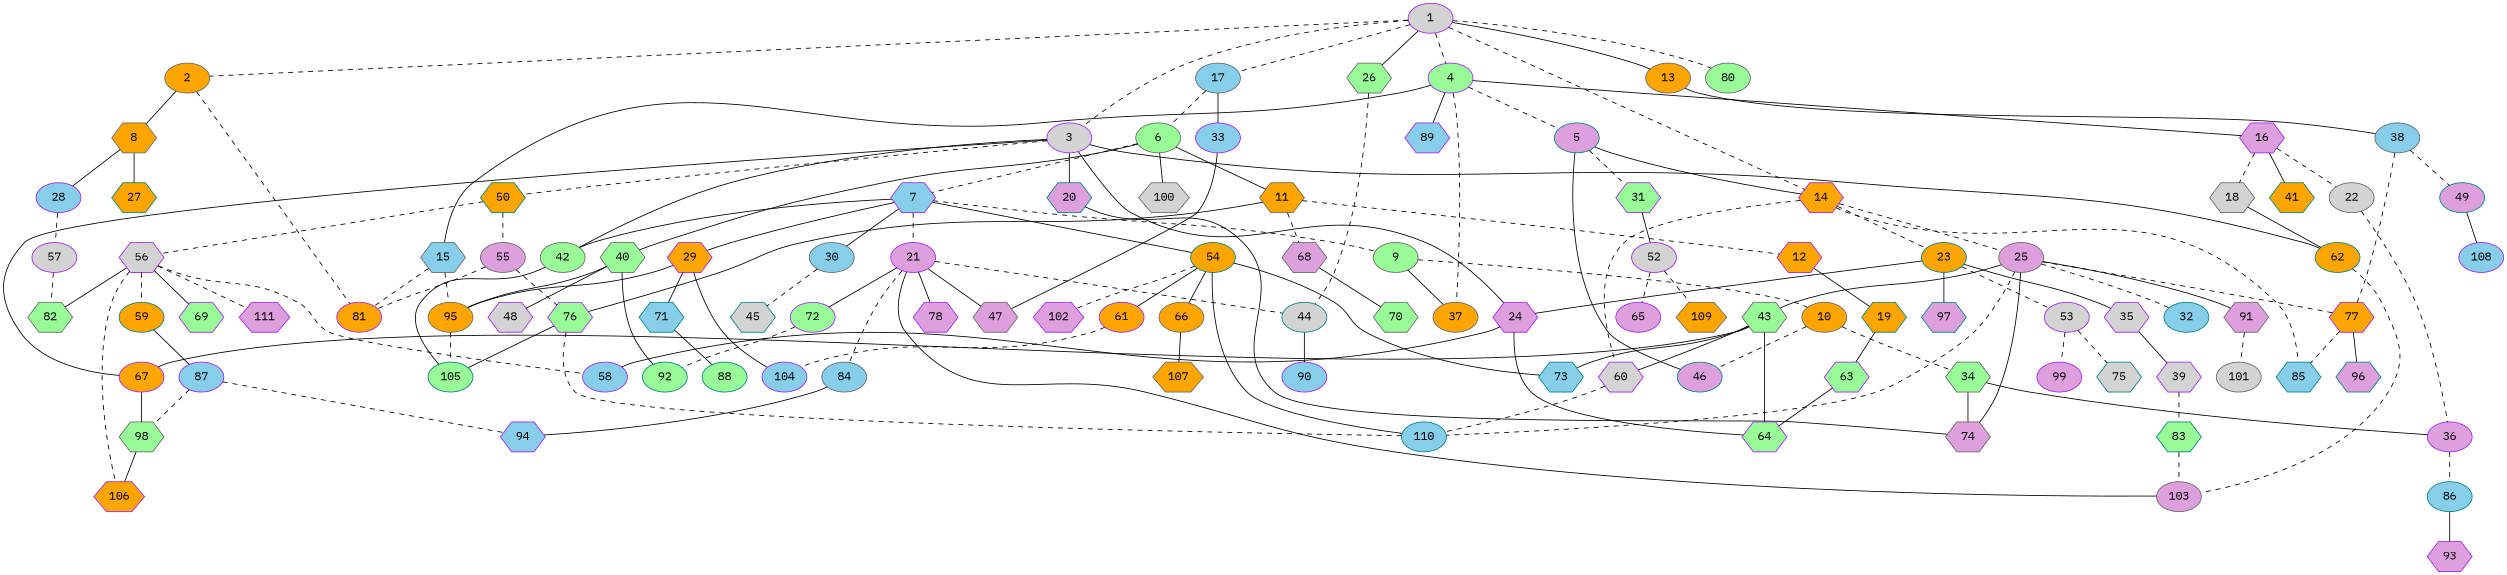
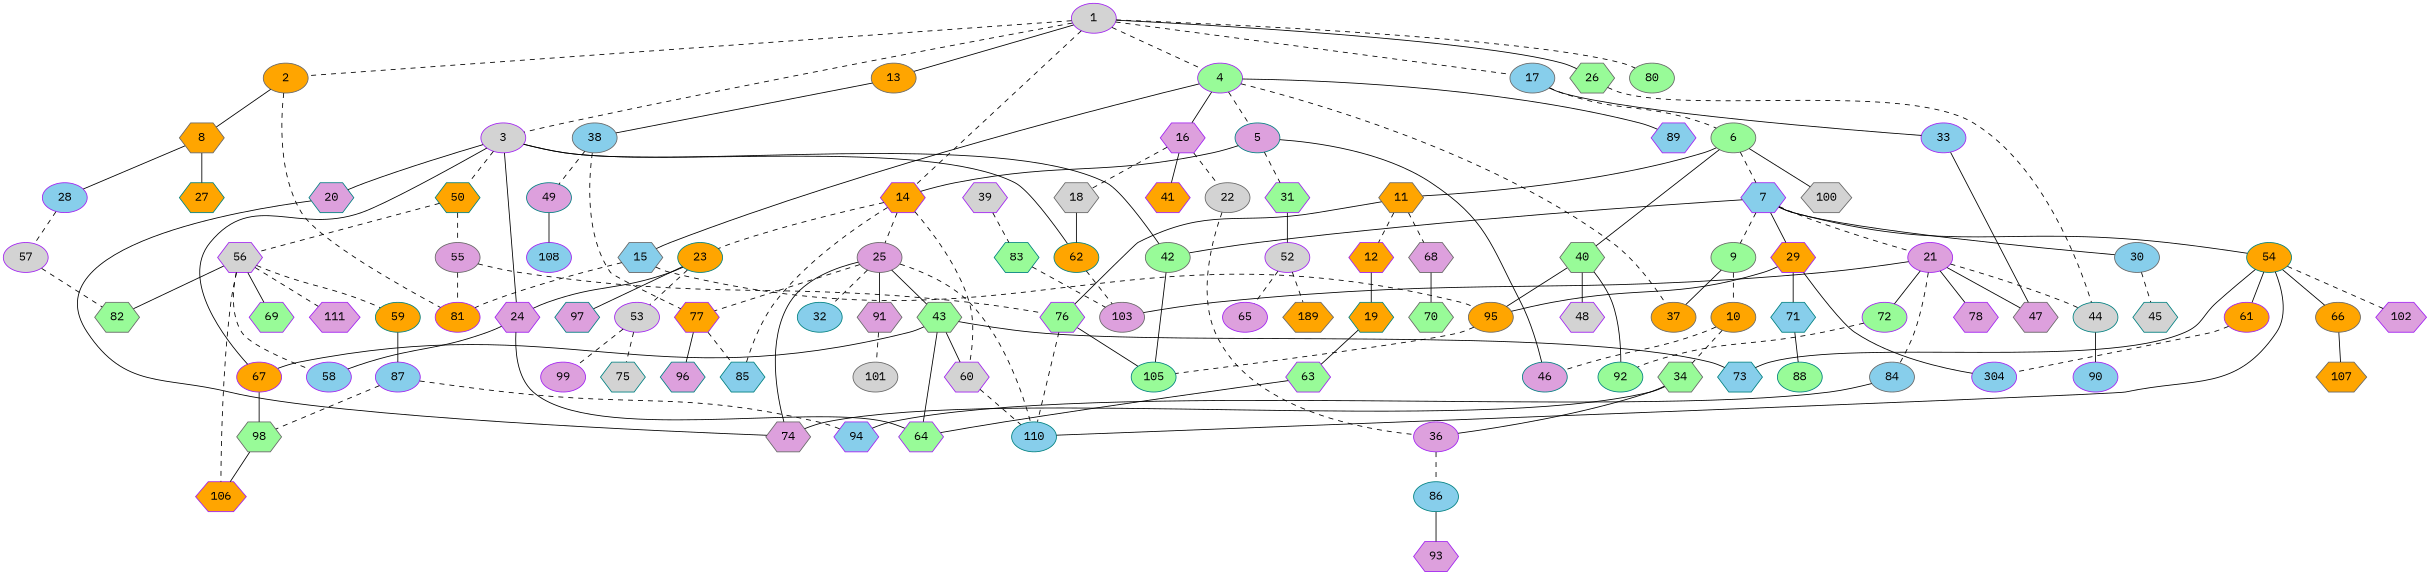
(2292, 198) -> (1168, 198)
(1701, 317) -> (1308, 317)
(2127, 317) -> none
(784, 377) -> (1994, 377)
